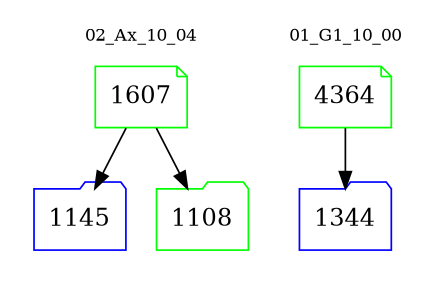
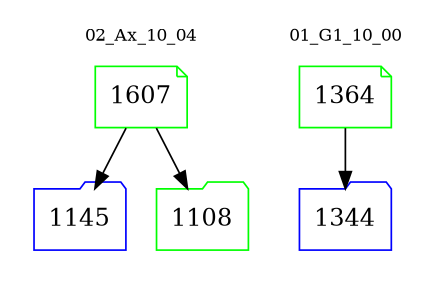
(345, 97) -> (345, 97)
